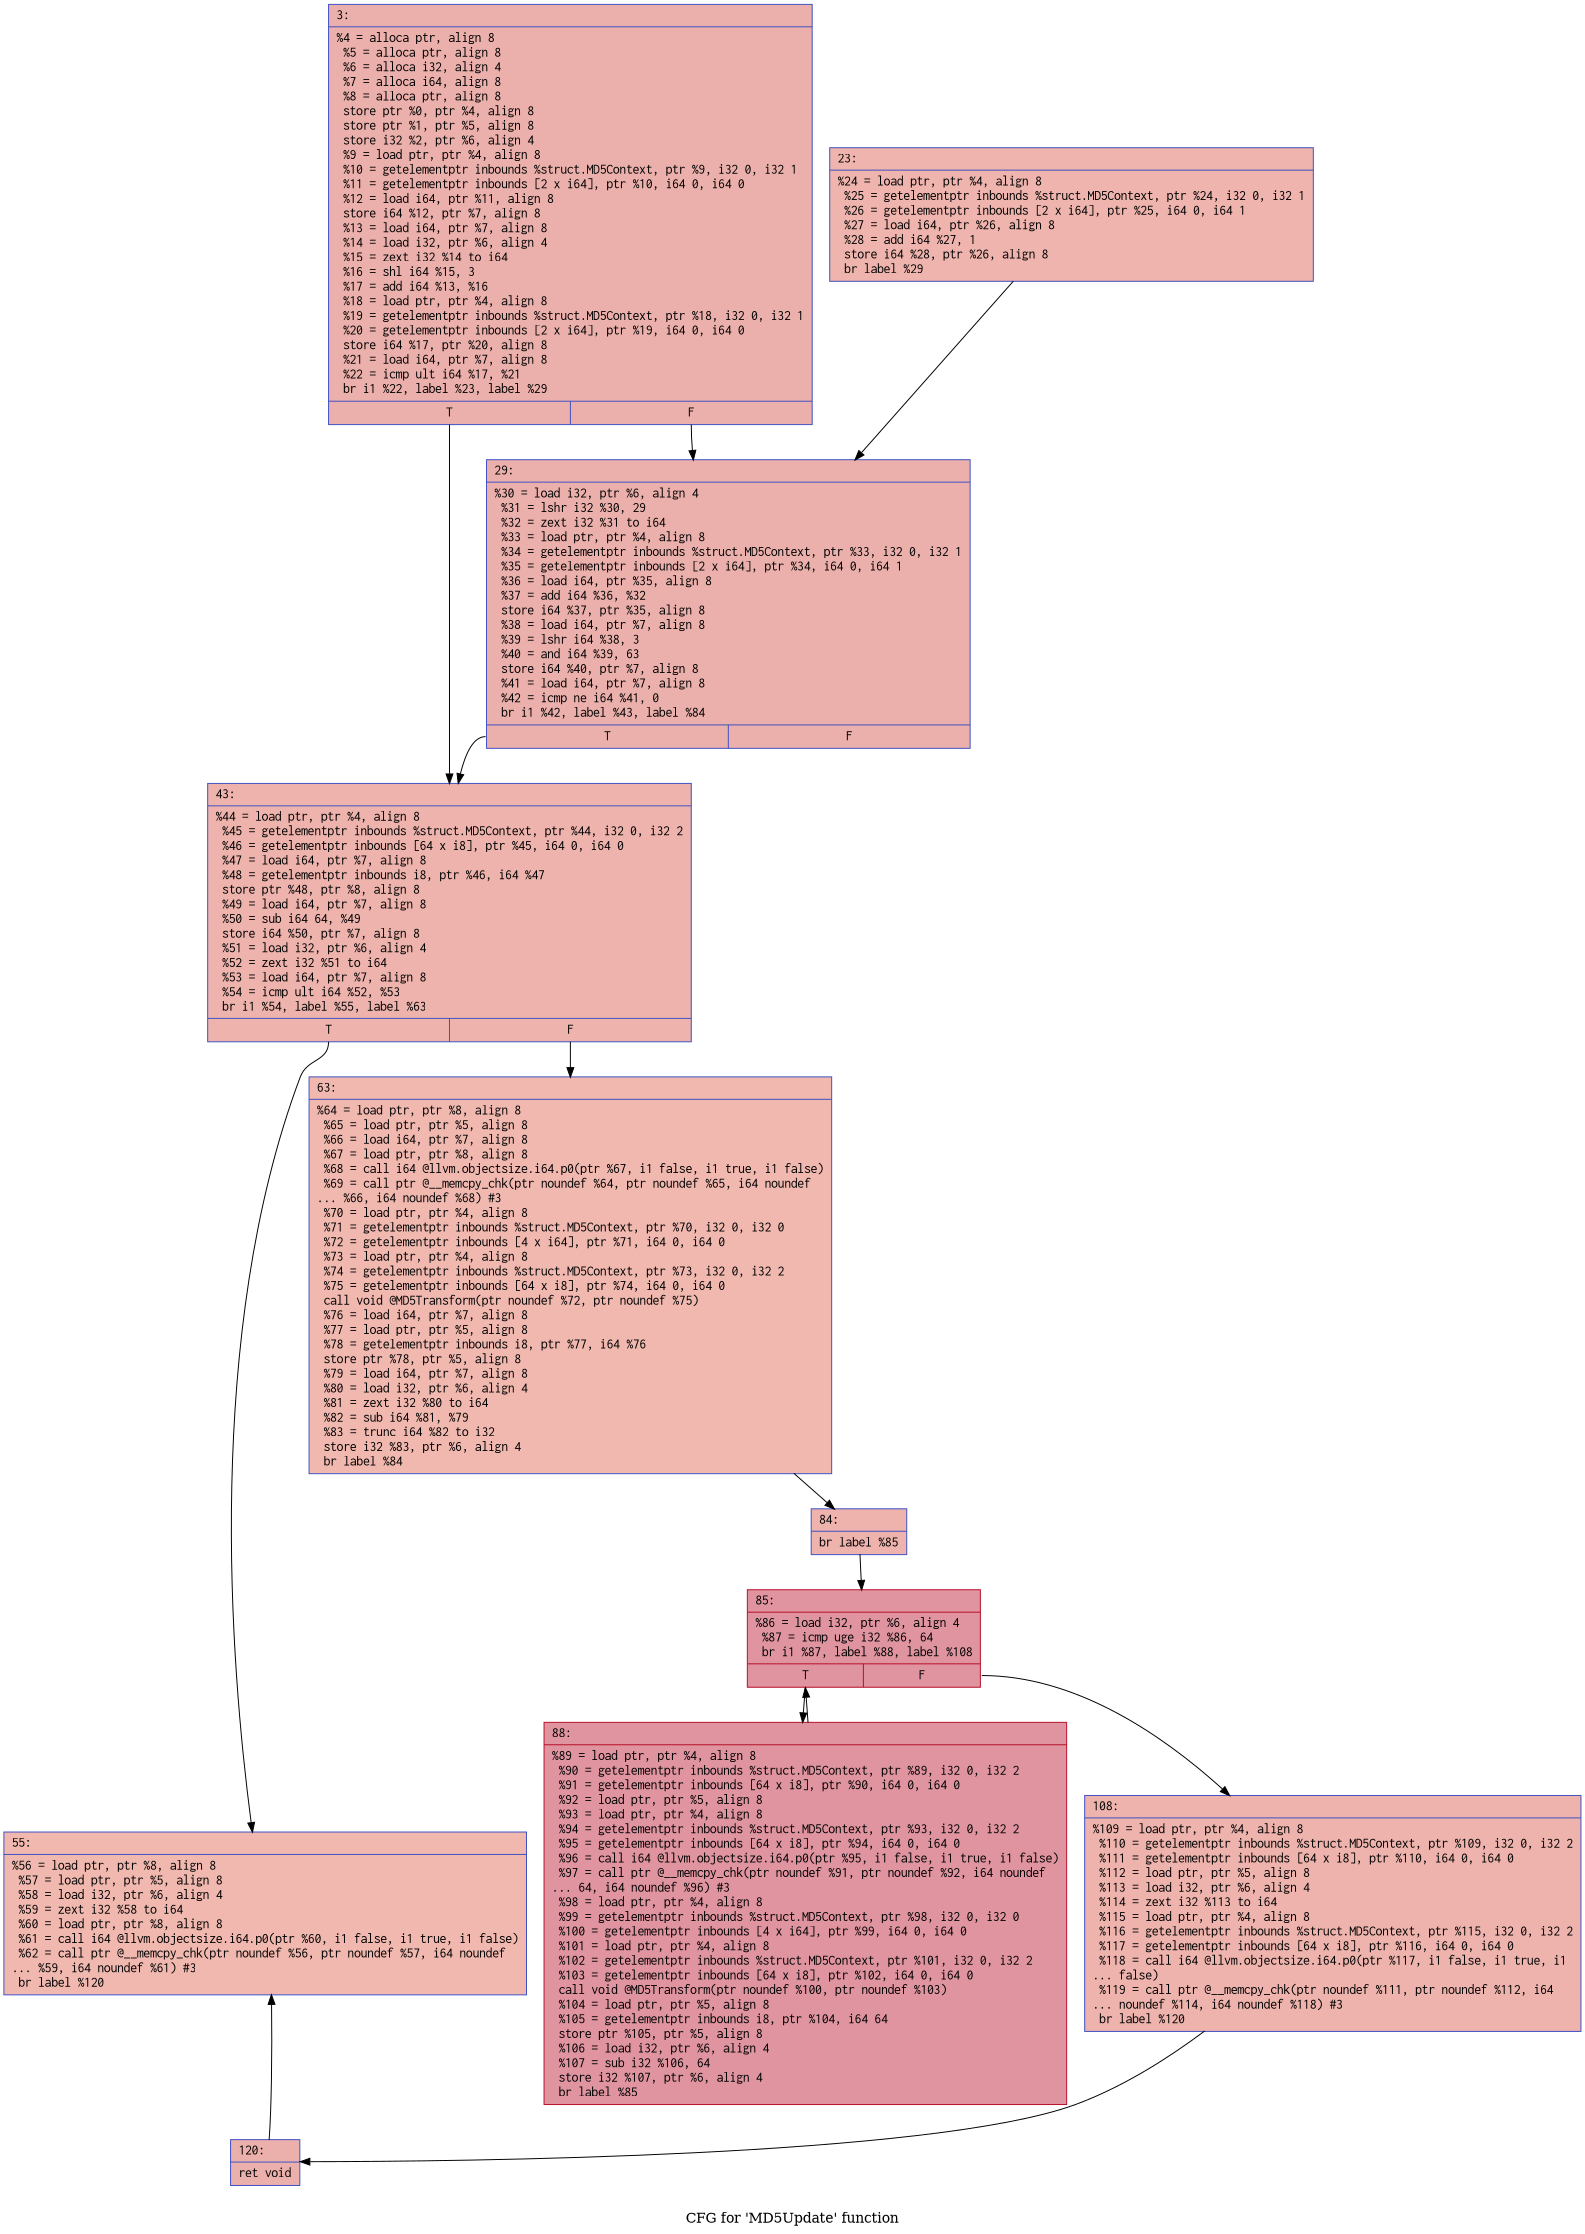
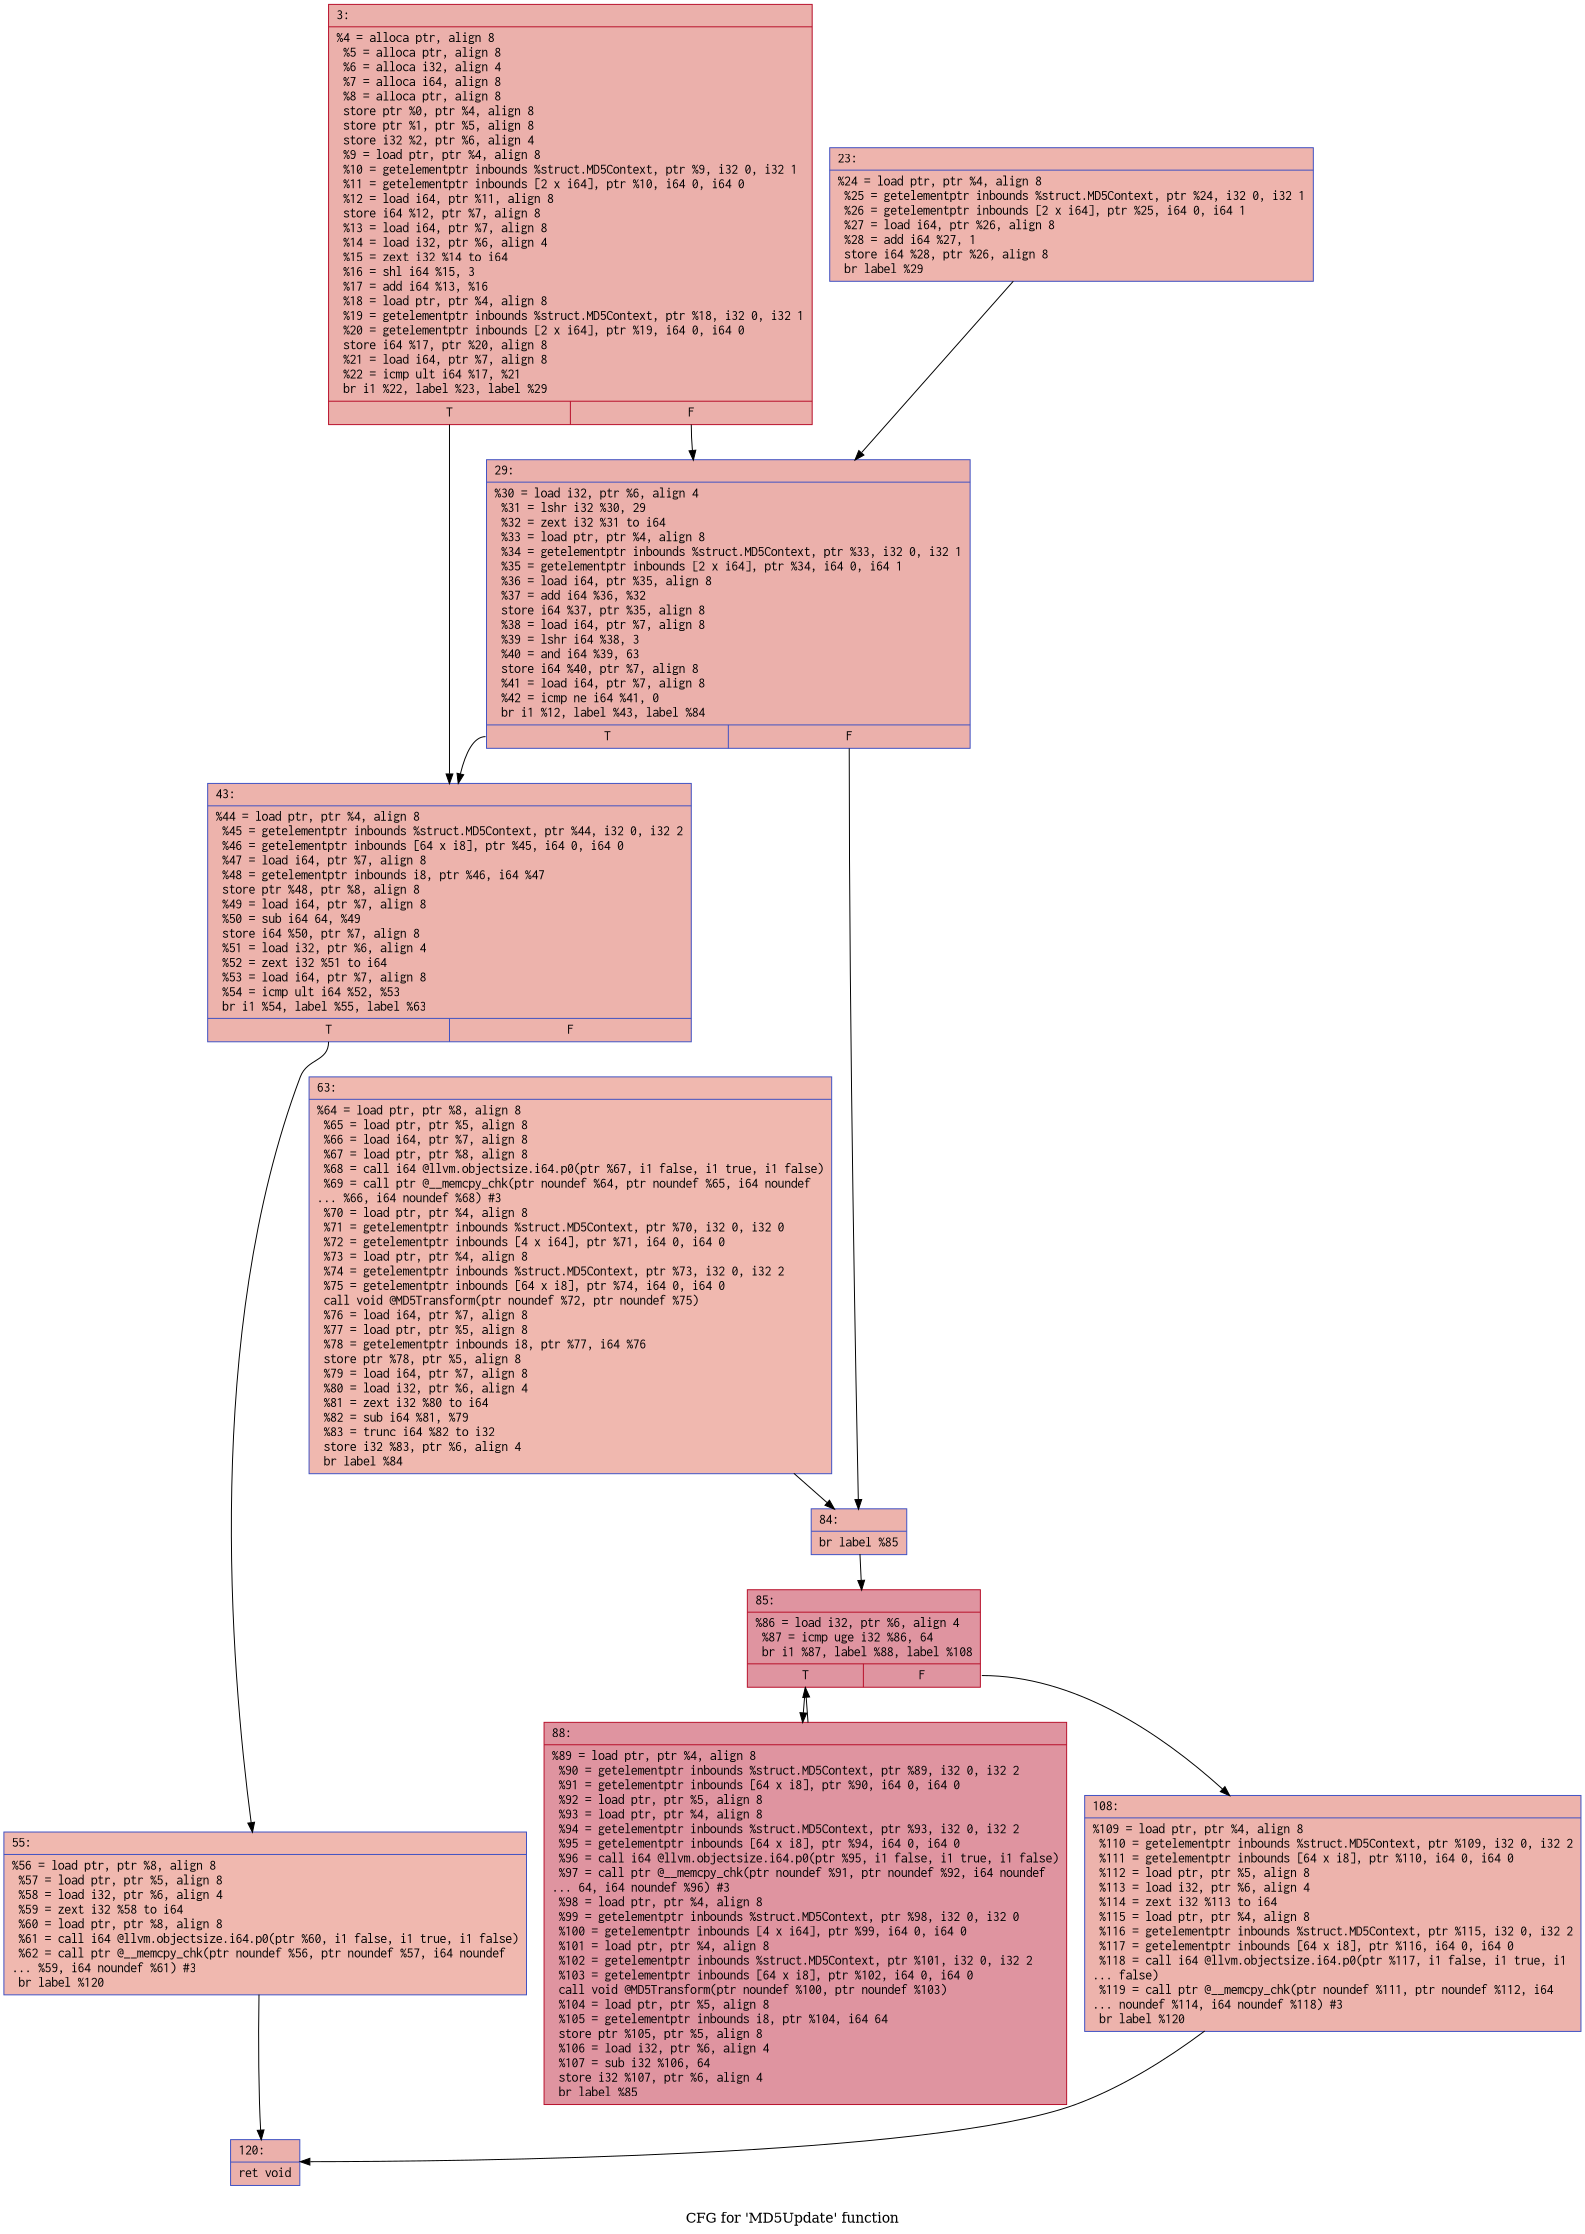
(570, 215) -> (570, 215)
(600, 713) -> (600, 713)
(570, 1055) -> none
none -> (852, 1124)
(272, 2072) -> (259, 2062)
